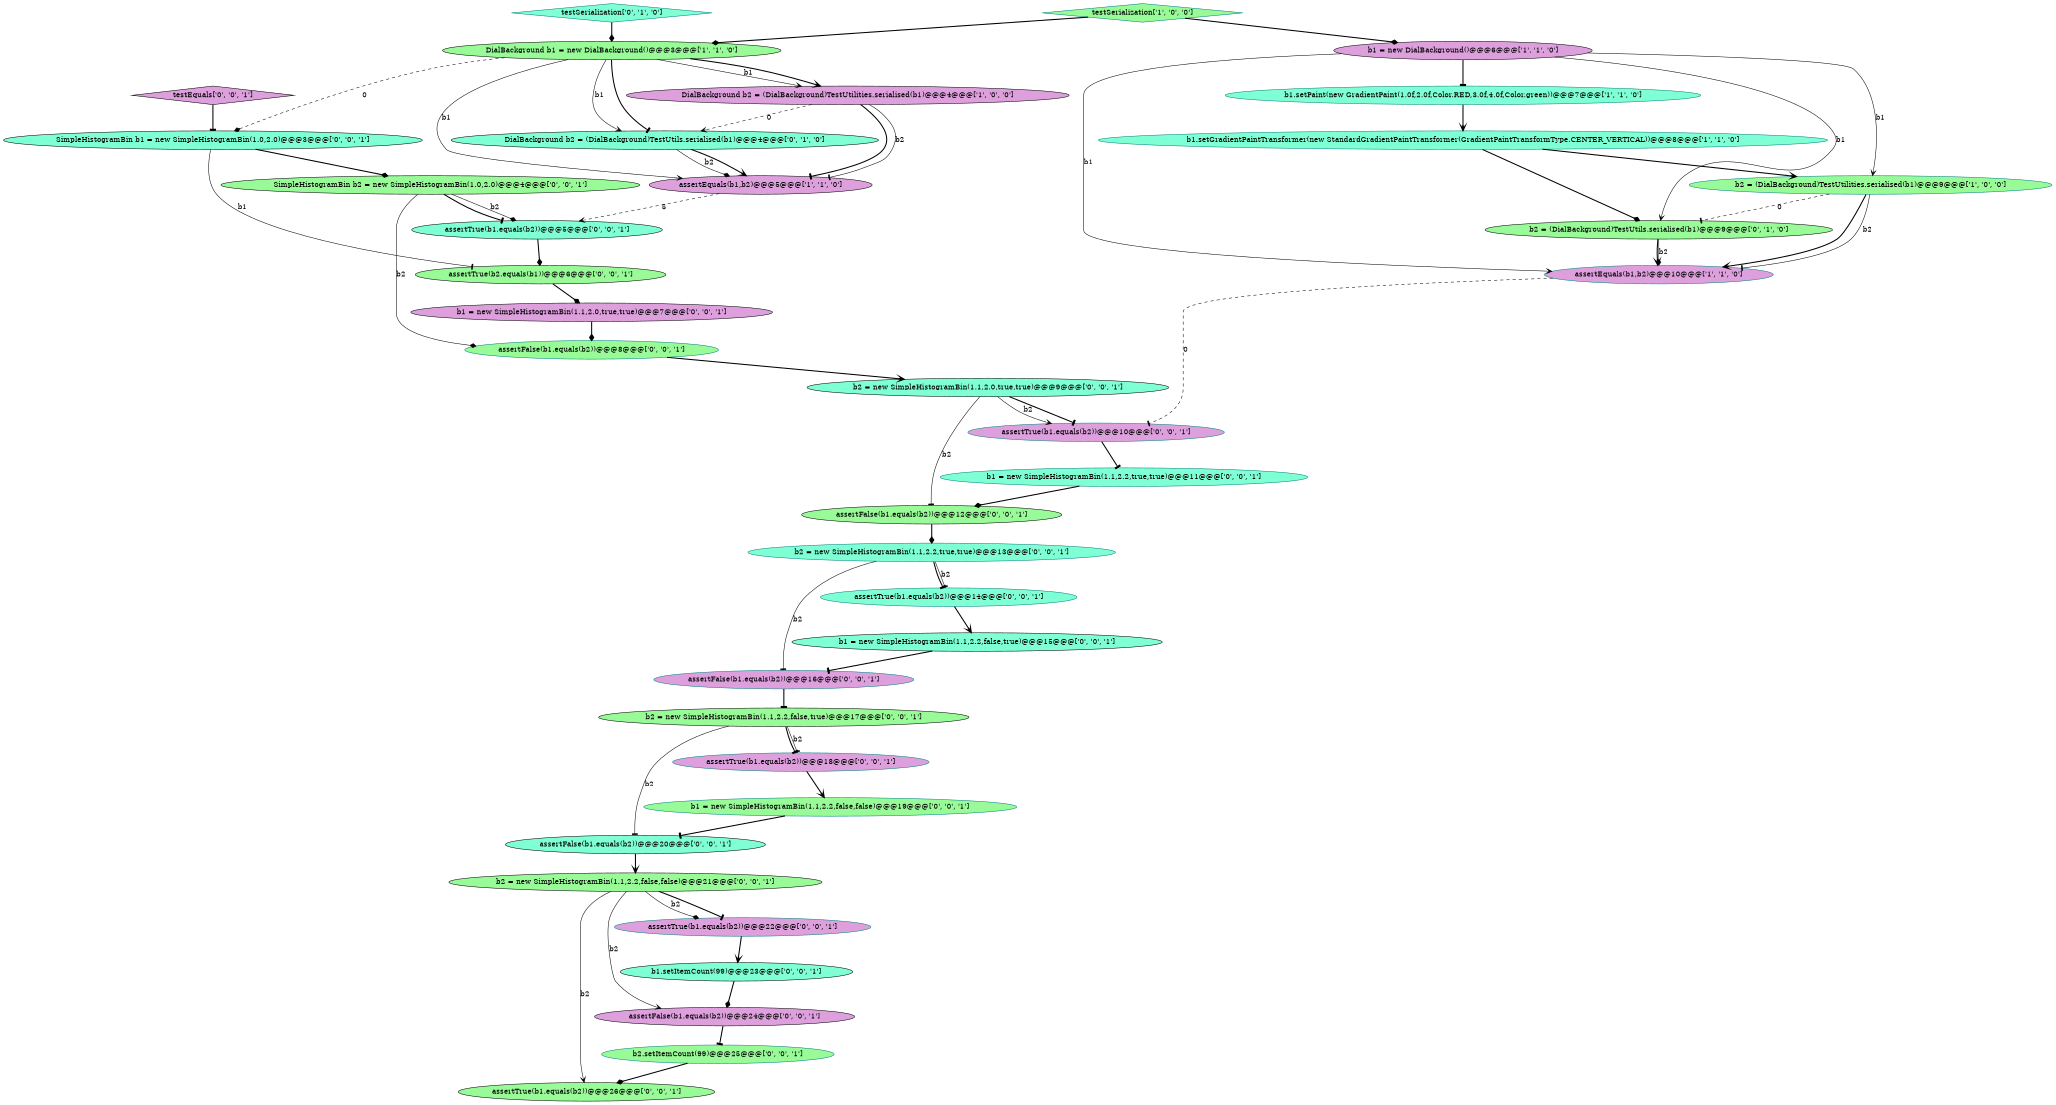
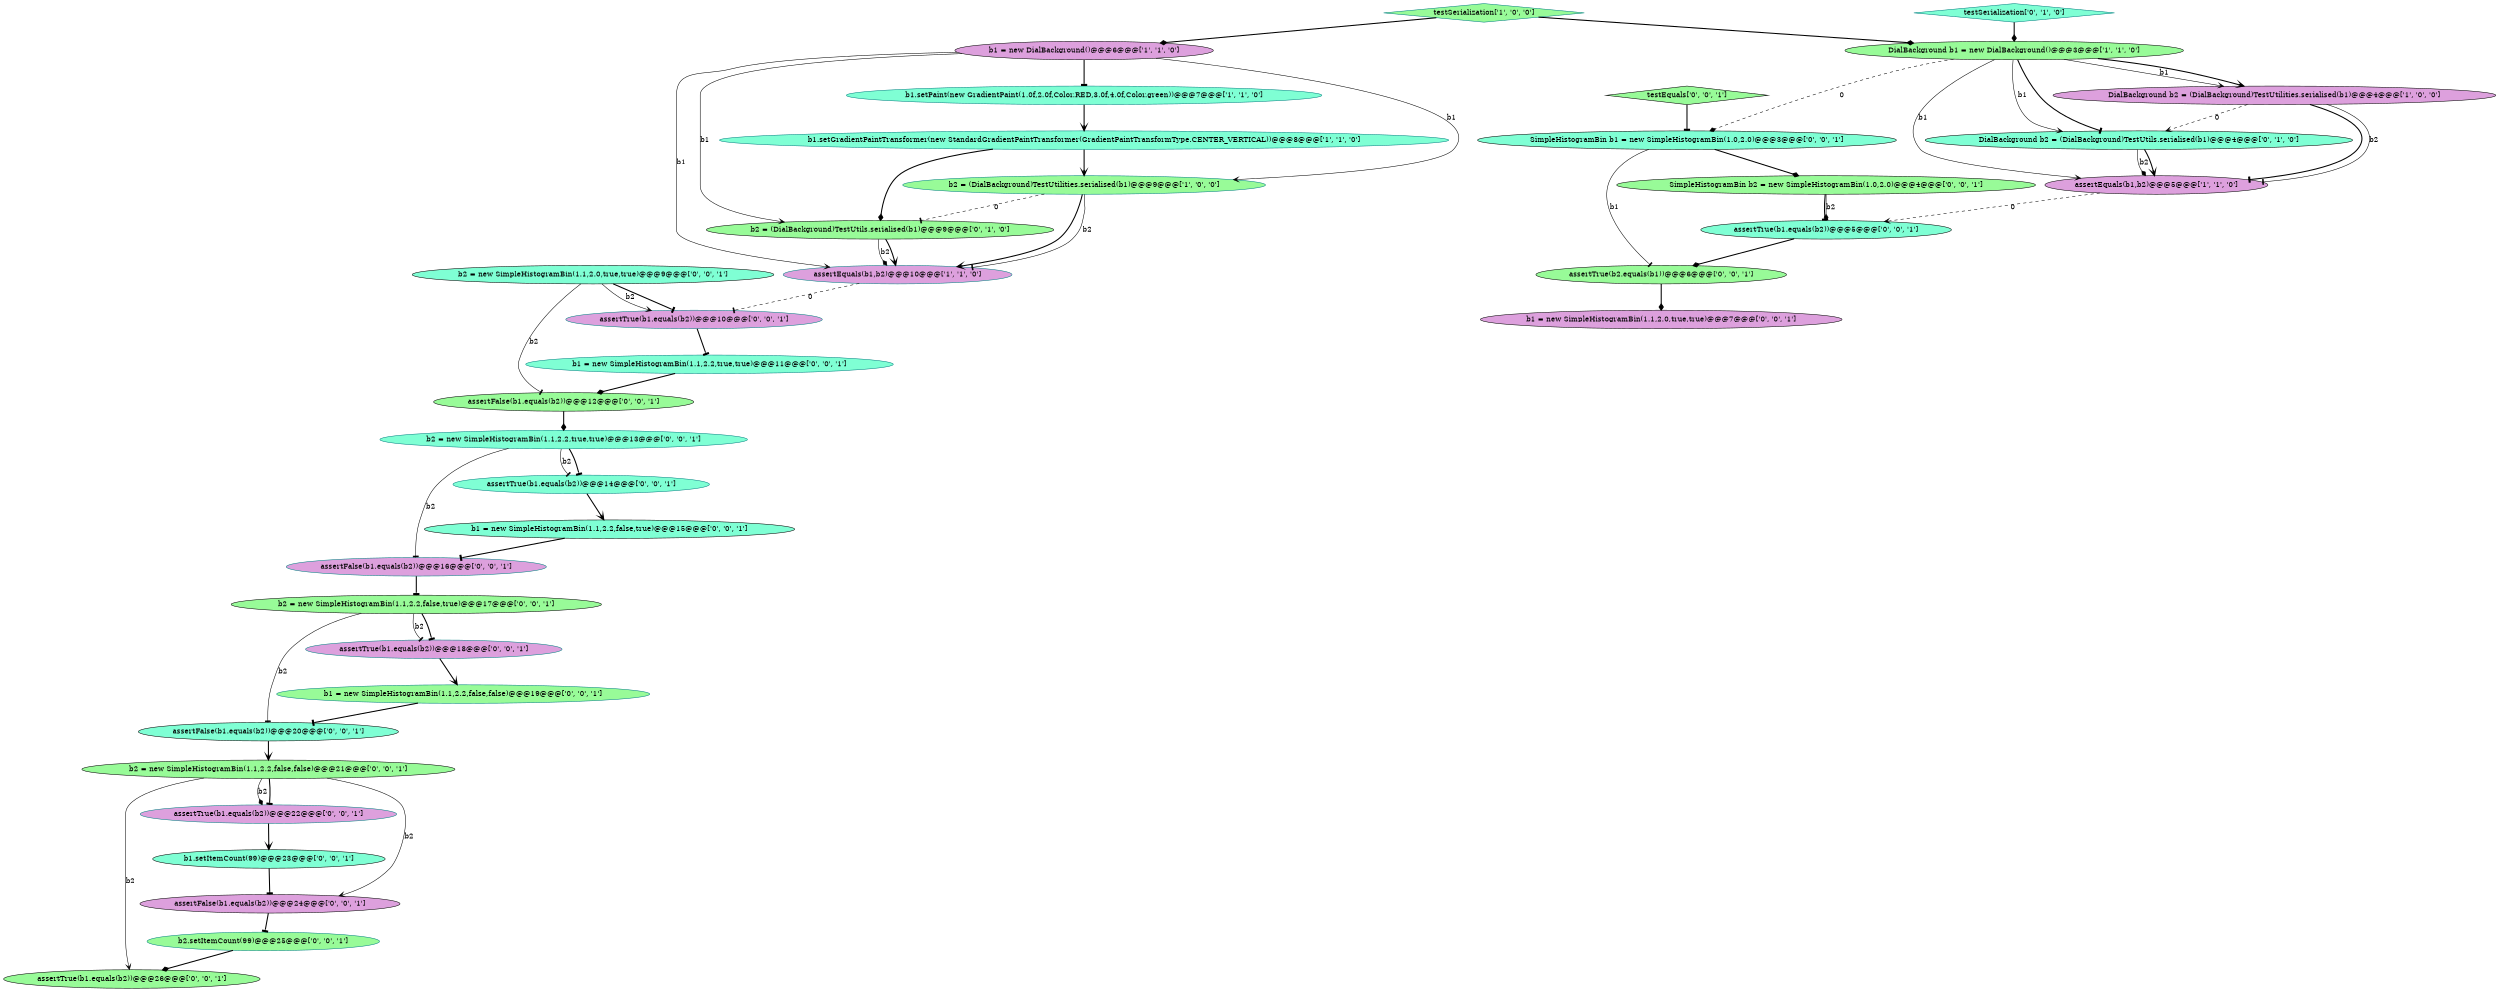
(213, 95) -> (1687, 95)
(664, 207) -> (2013, 207)
(592, 350) -> none
(731, 991) -> (269, 880)
